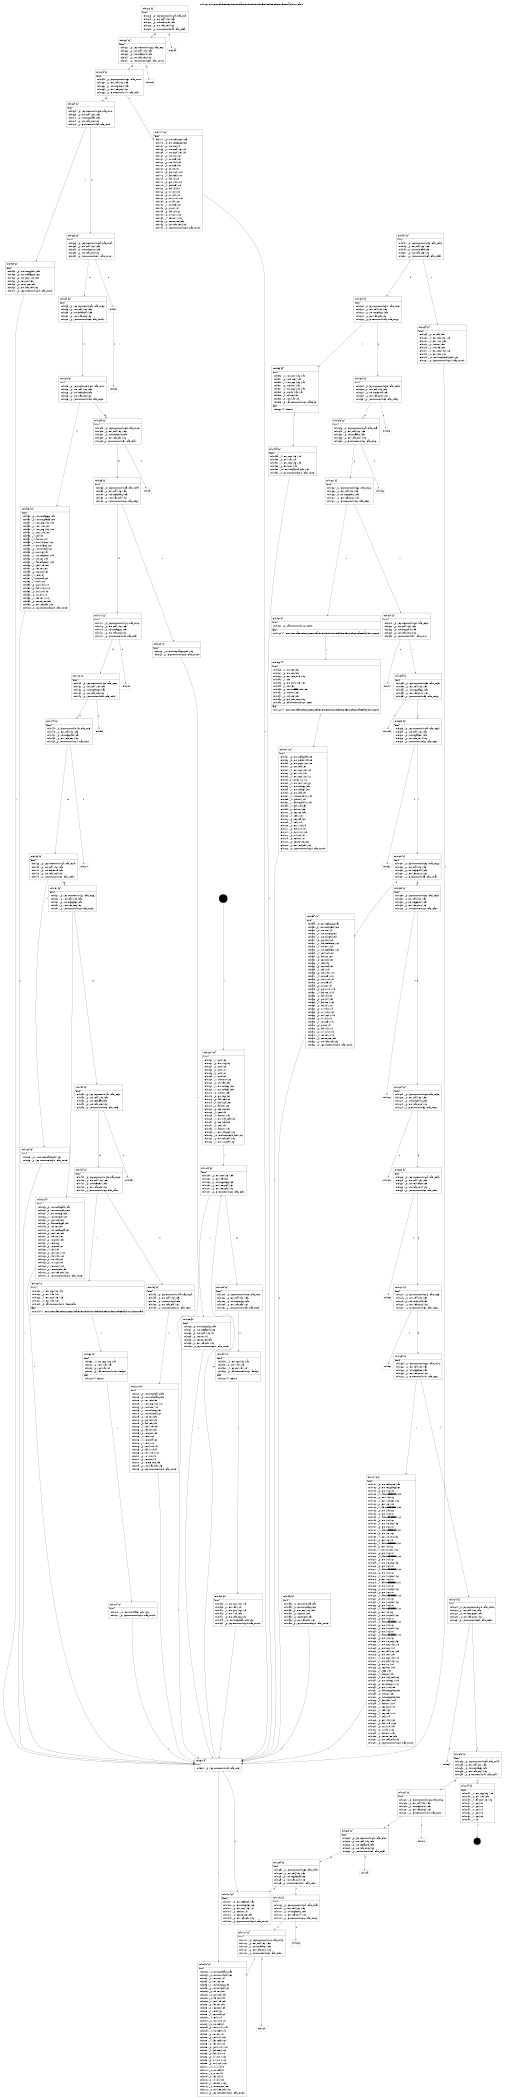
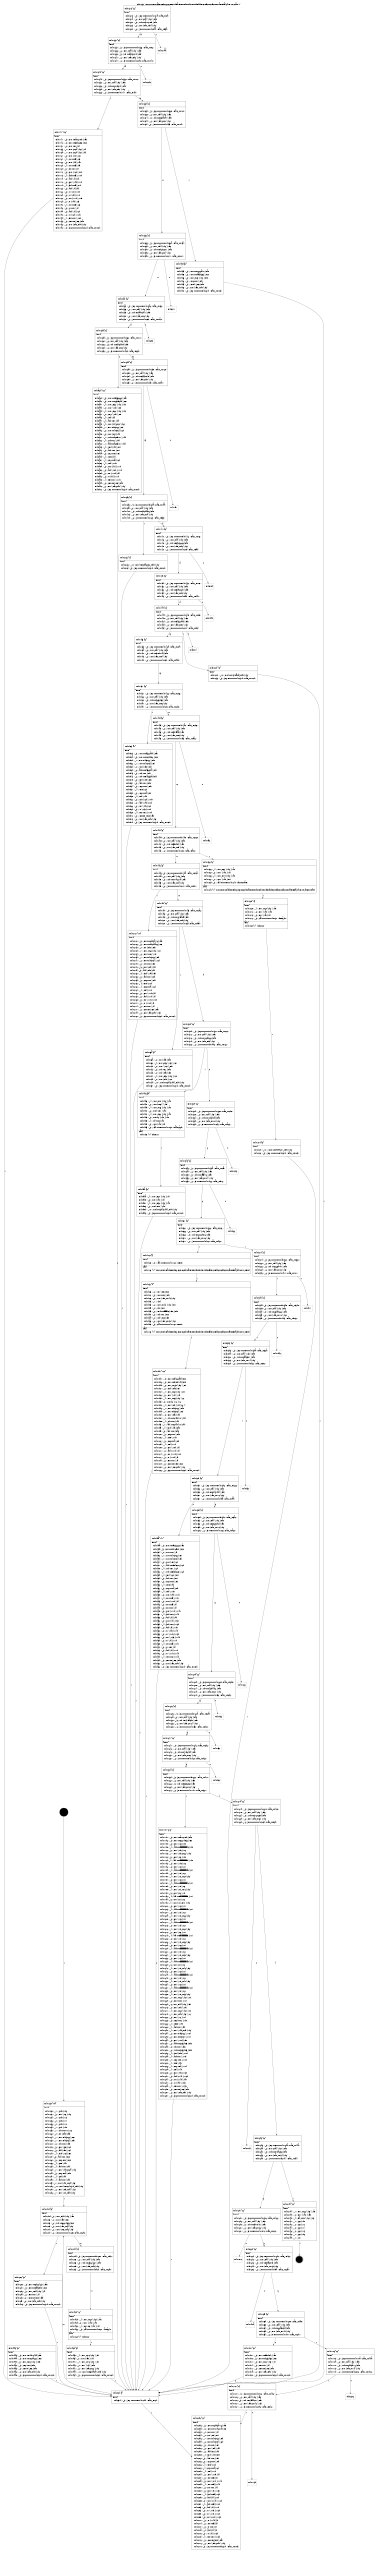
(113, 349) -> (146, 330)
none -> (177, 894)
(36, 1013) -> (185, 658)
(234, 1830) -> (202, 2389)
